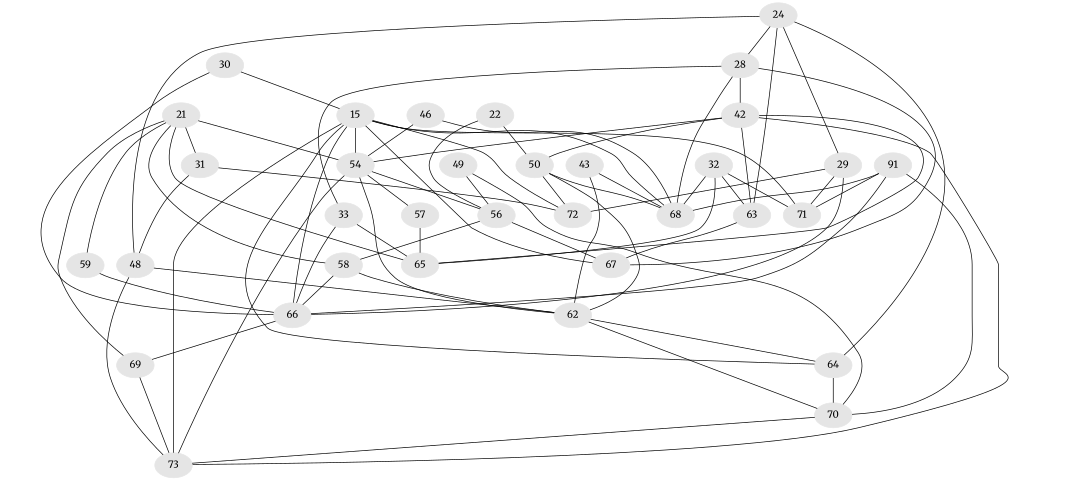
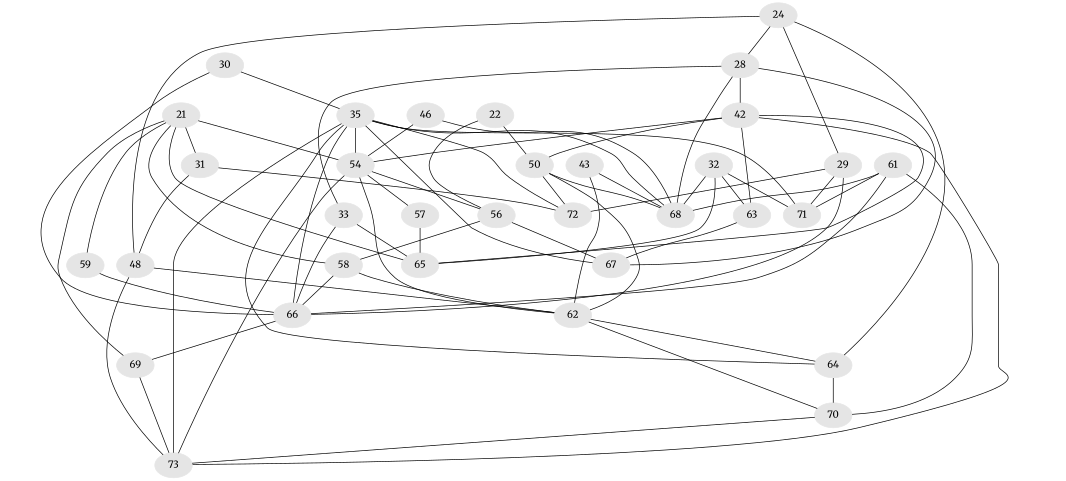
(767, 111) -> none
(355, 115) -> (355, 115)
(458, 165) -> none
(893, 165) -> (893, 165)
